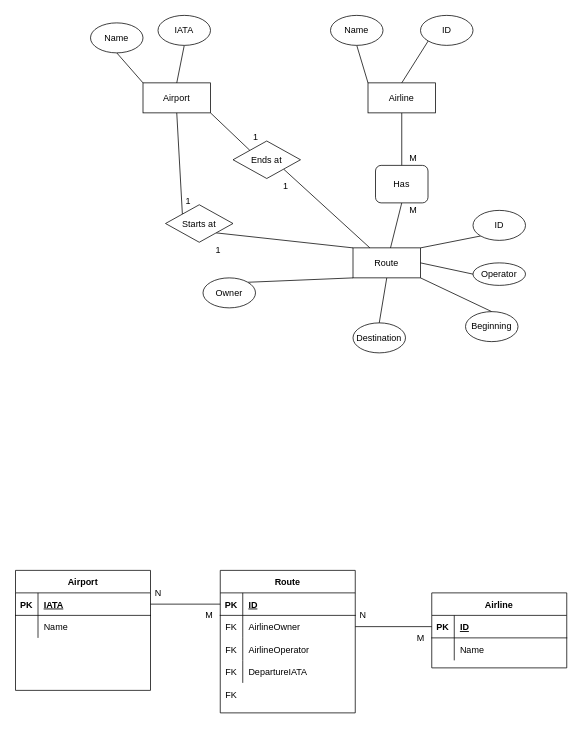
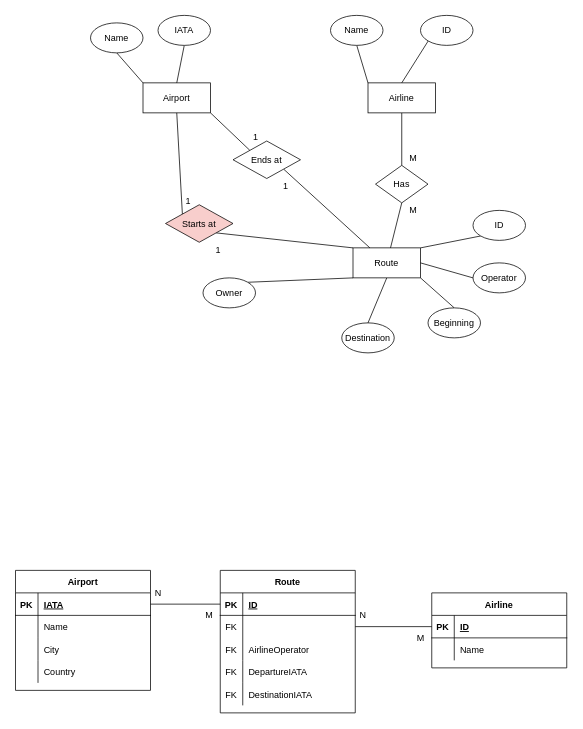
(402, 184) -> (402, 184)
(199, 224) -> (199, 224)
(499, 274) -> (499, 278)
(492, 327) -> (454, 323)
(379, 338) -> (368, 338)
(299, 627) -> none
none -> (94, 649)
none -> (94, 672)
none -> (299, 694)
